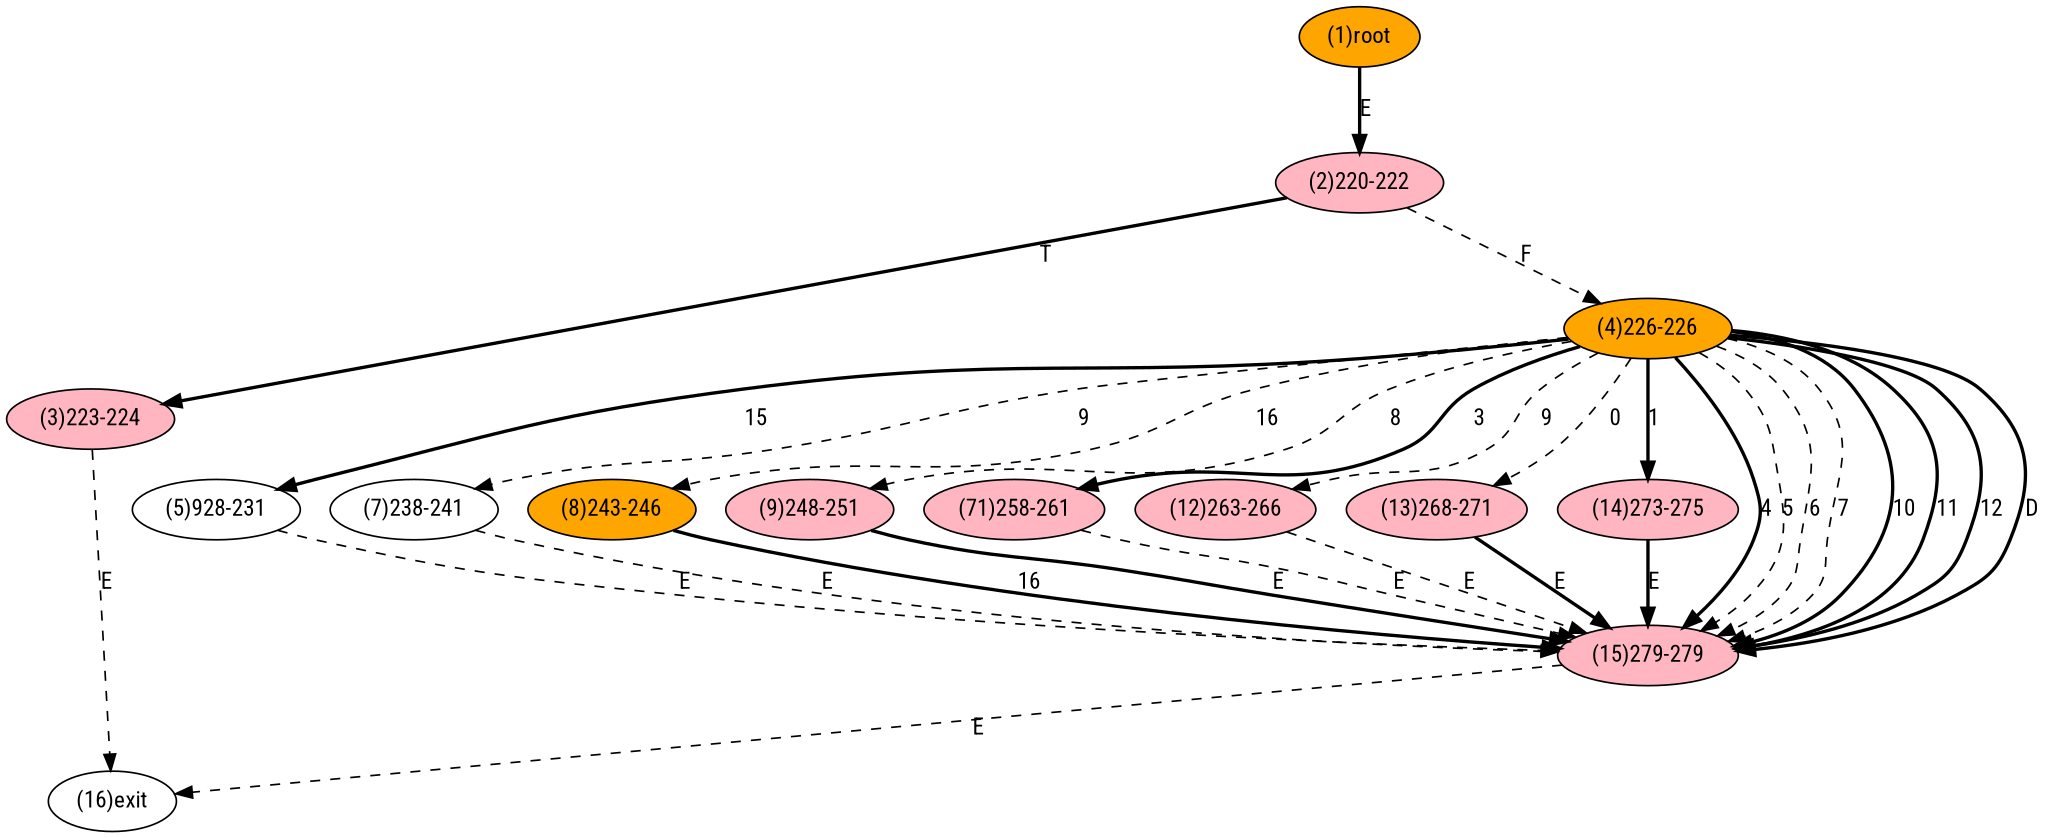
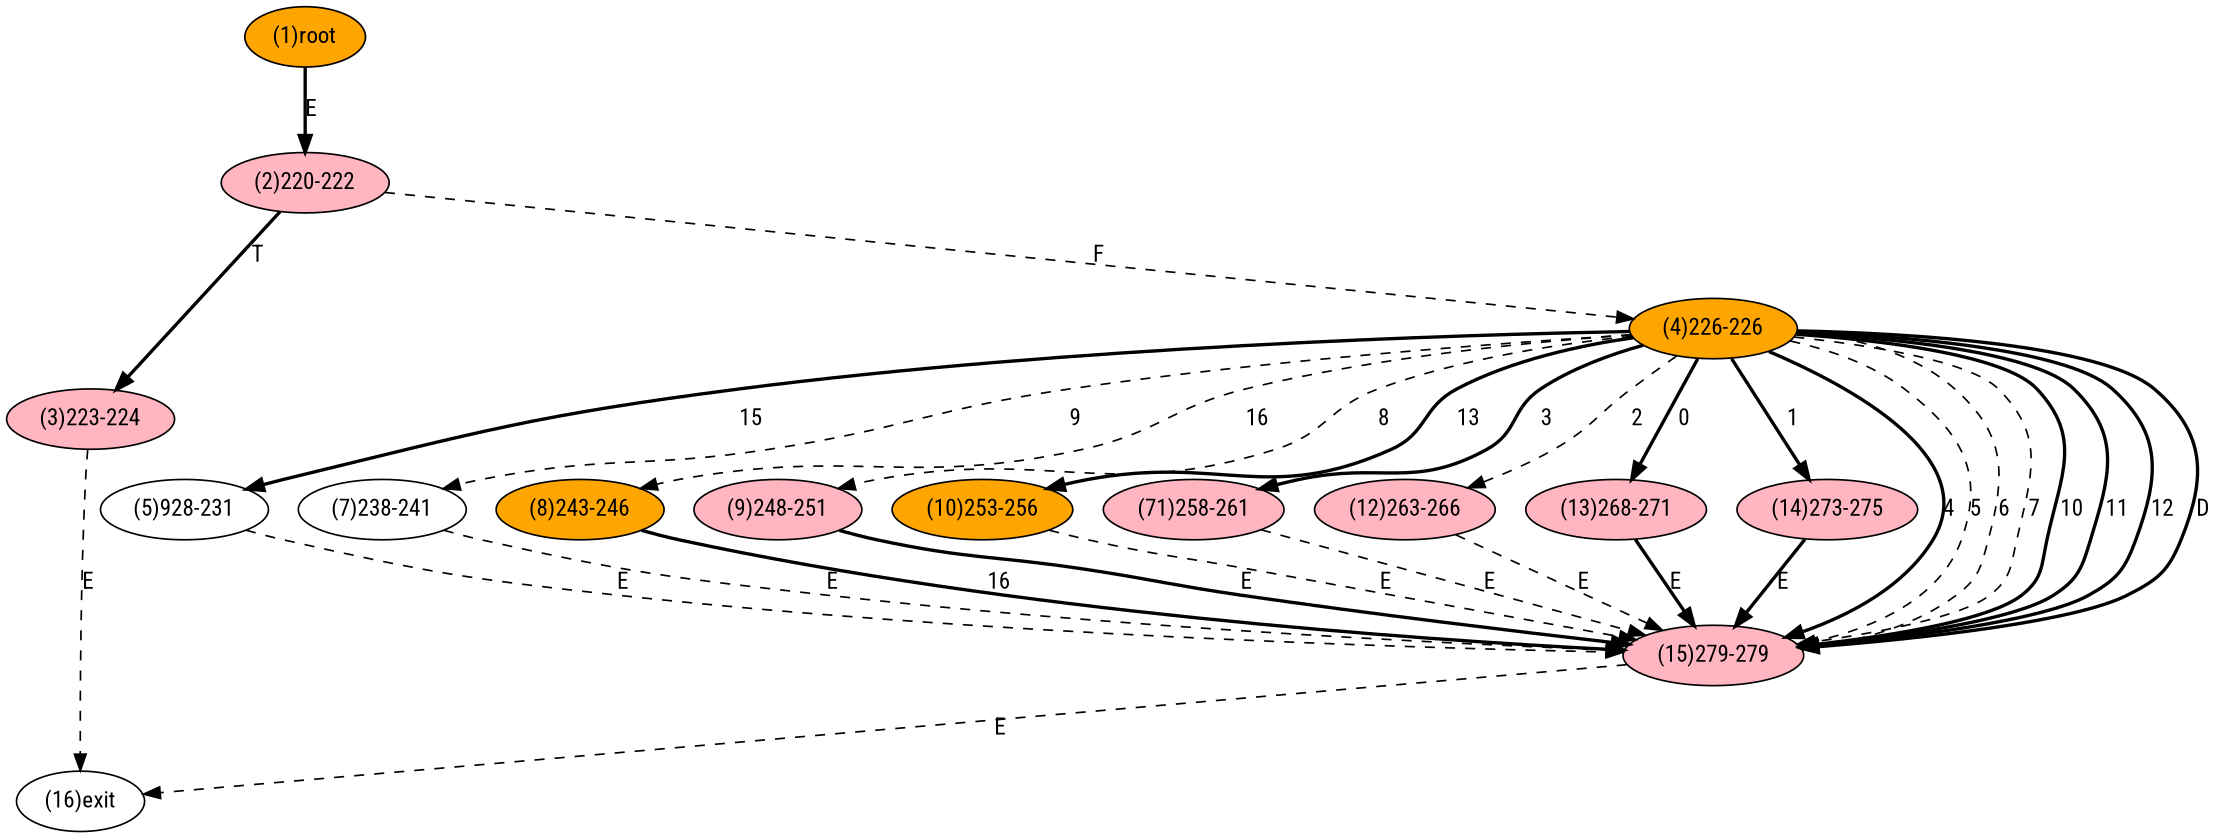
(1547, 419) -> (1637, 419)
(1578, 427) -> (1669, 412)
none -> (982, 510)
